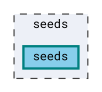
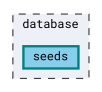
(51, 25) -> (51, 25)
